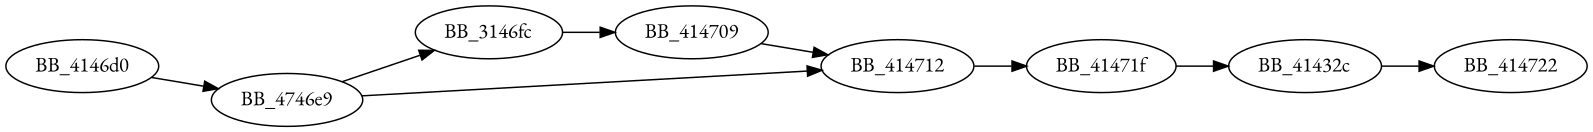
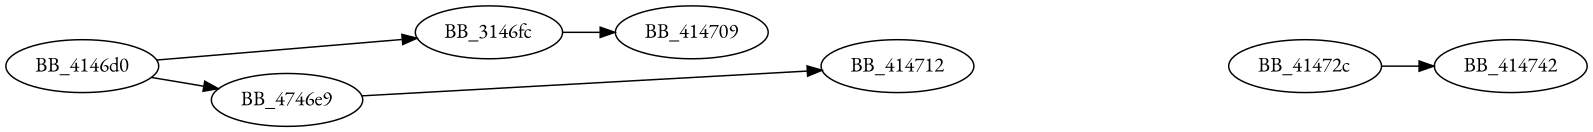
(787, 48) -> none
(1101, 66) -> none
(1305, 66) -> (1305, 66)
(1511, 66) -> (1511, 66)
(381, 68) -> (279, 50)
